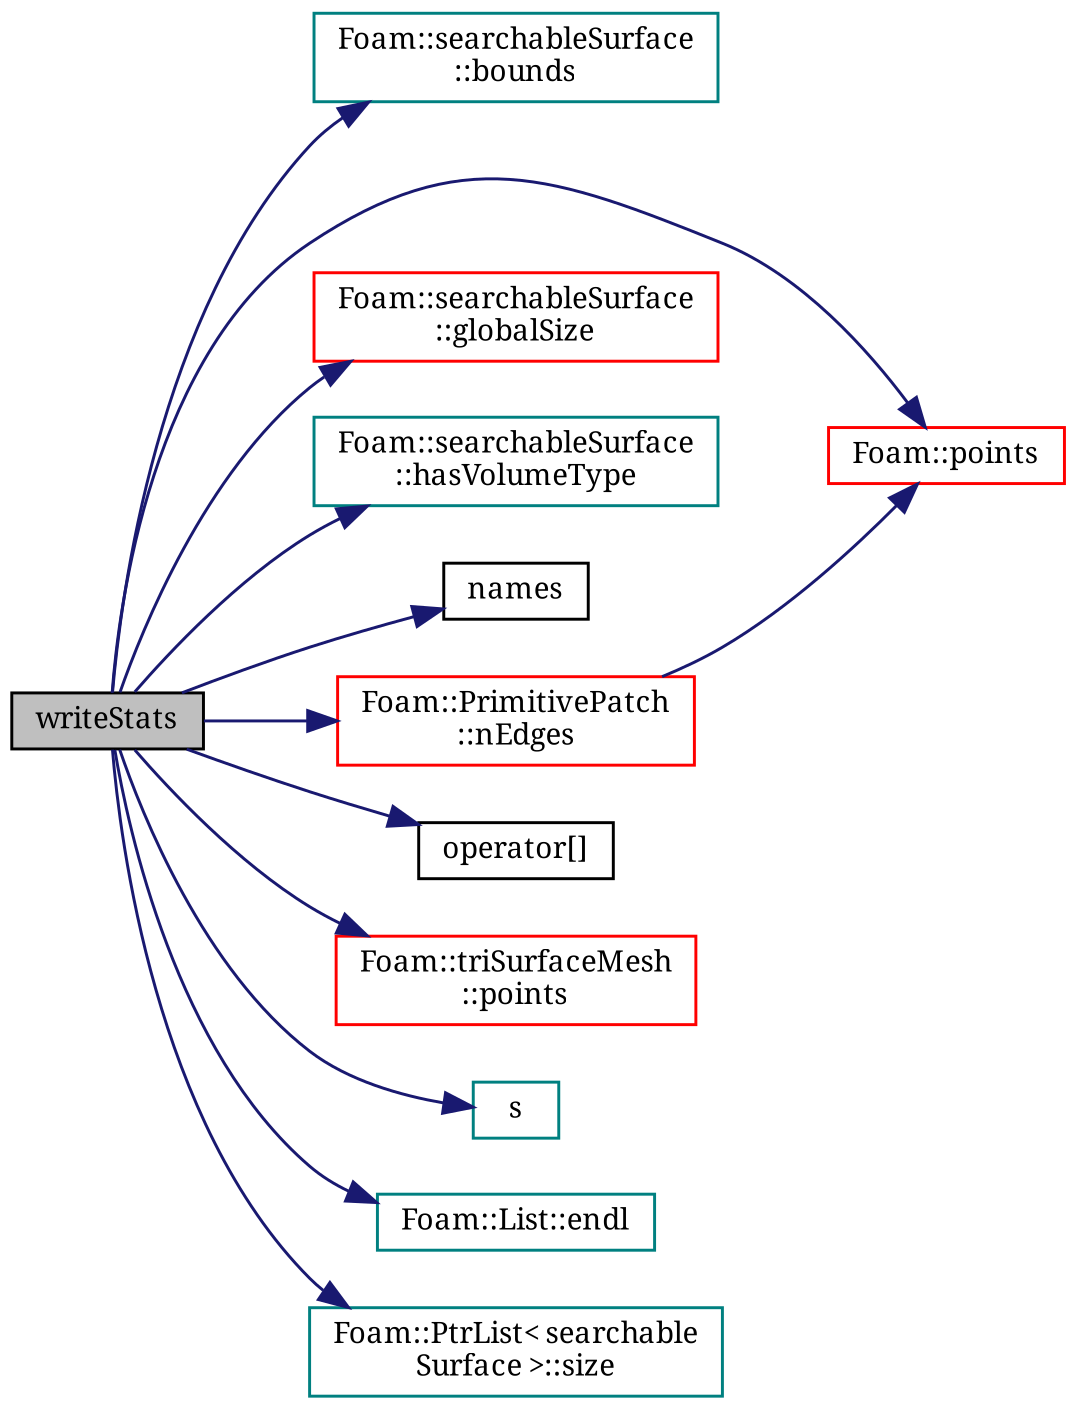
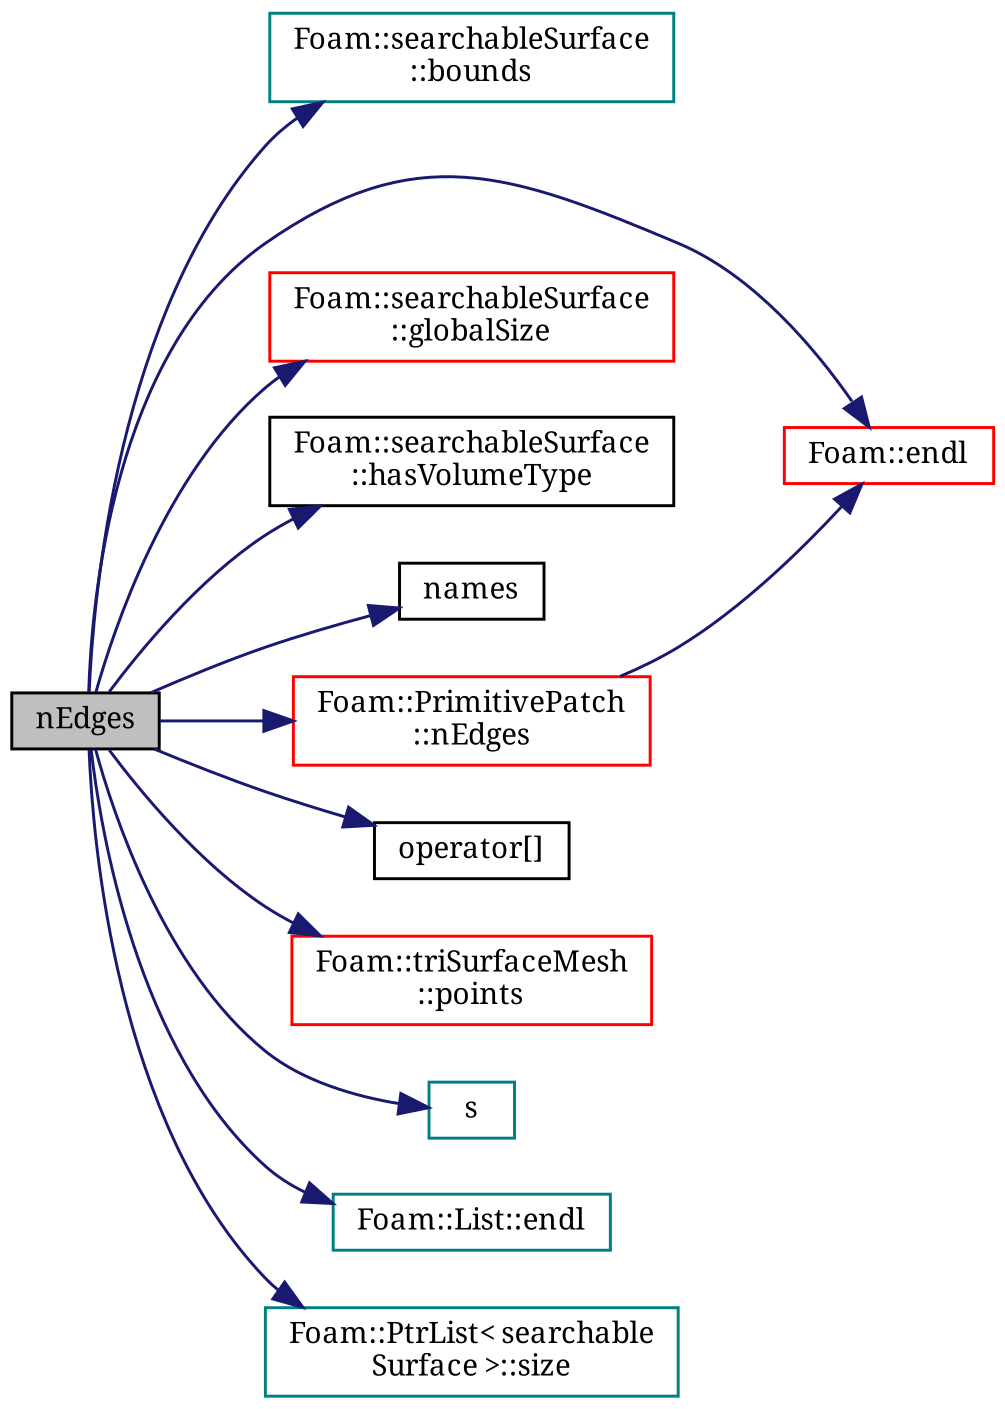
(947, 456) -> (889, 456)
(516, 461) -> (472, 461)
(108, 721) -> (86, 721)
